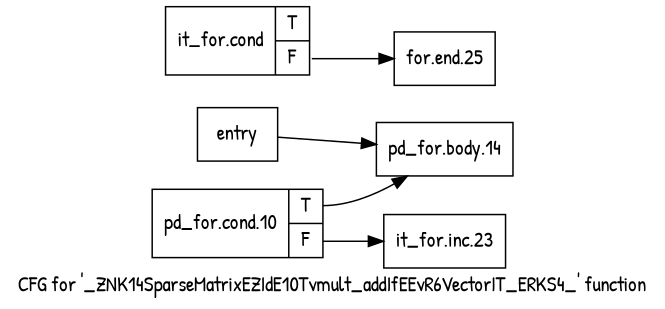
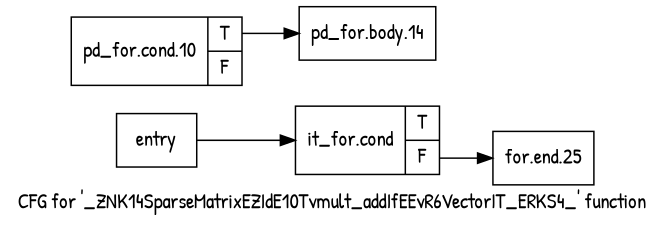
(320, 140) -> (238, 140)
(445, 241) -> none
